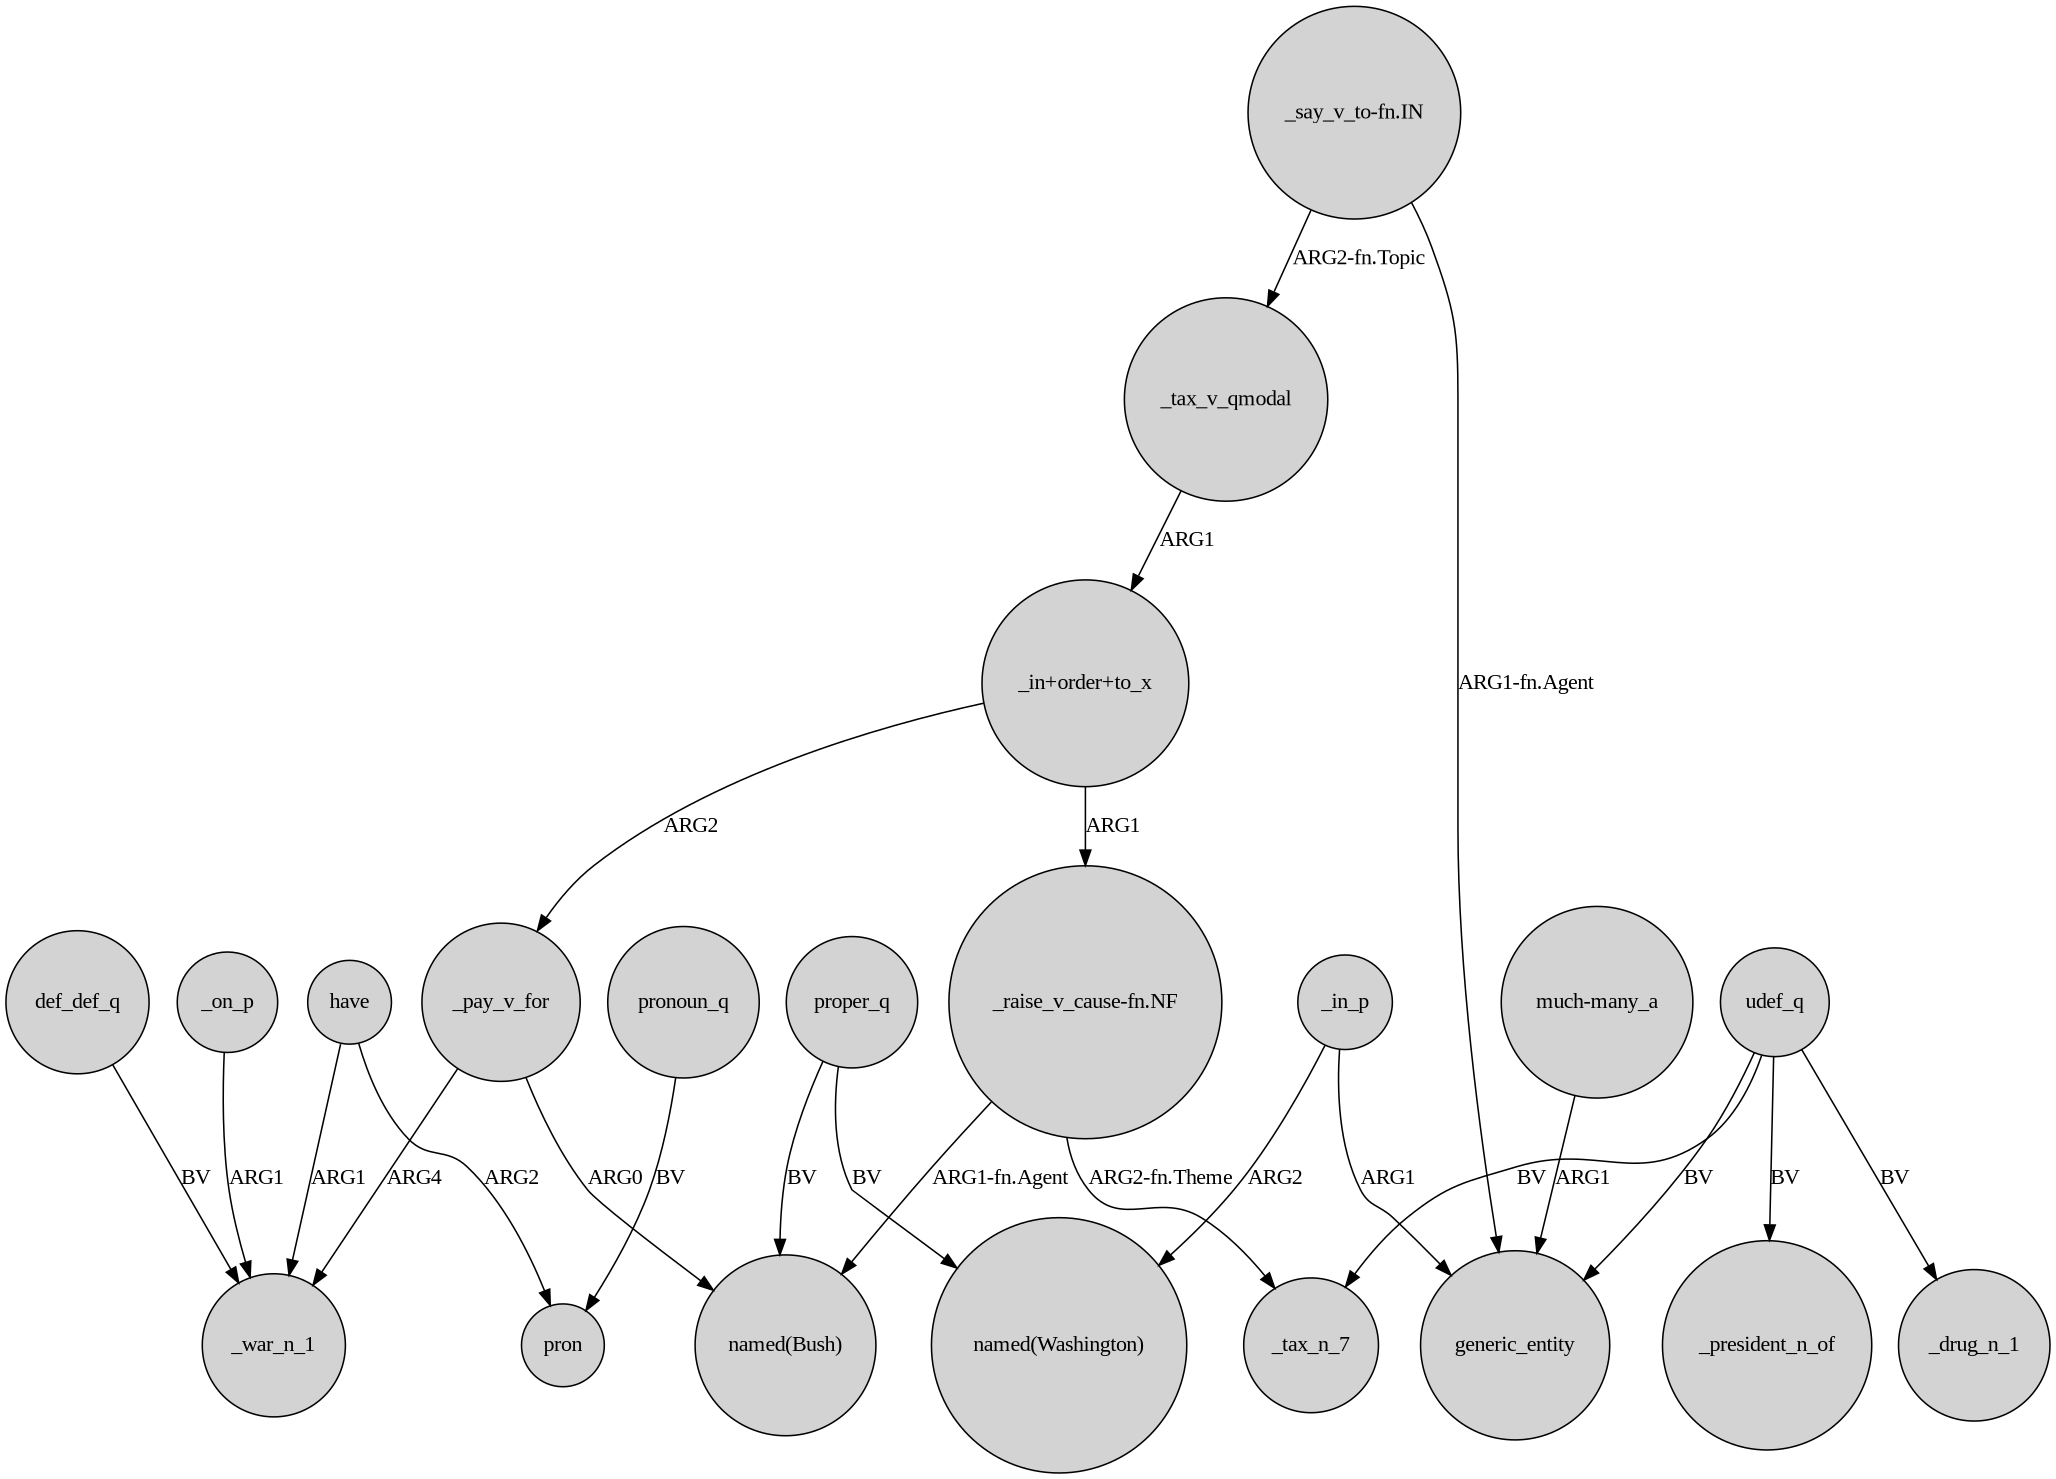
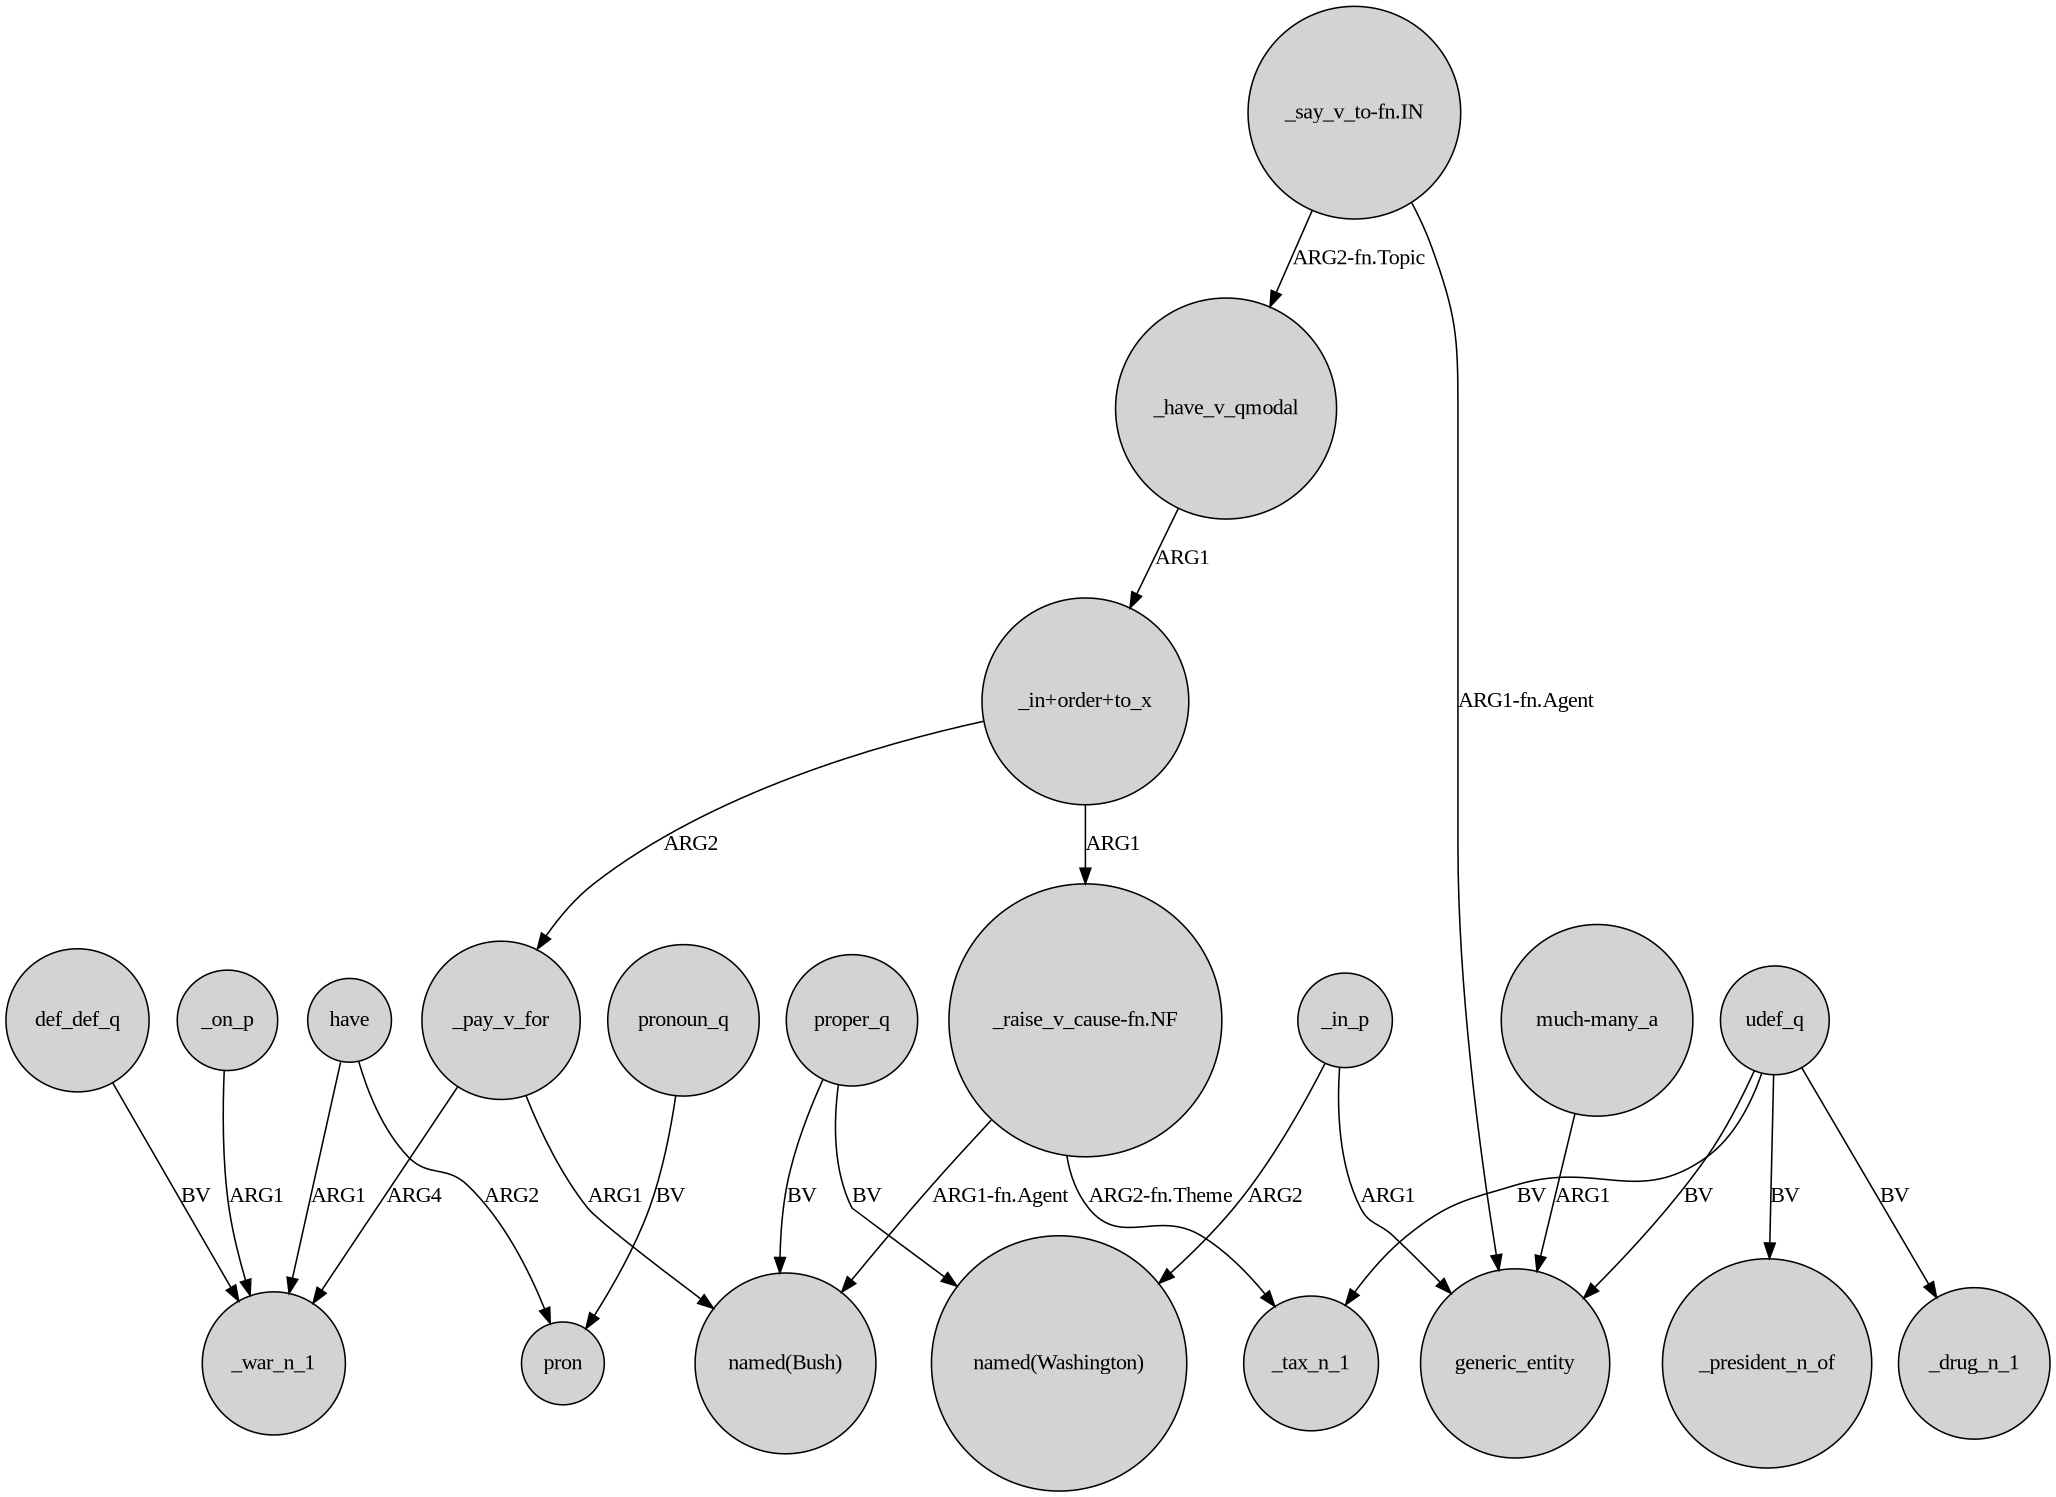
(1226, 399) -> (1226, 409)
(615, 1178) -> (615, 1196)
(1311, 1345) -> (1311, 1363)
